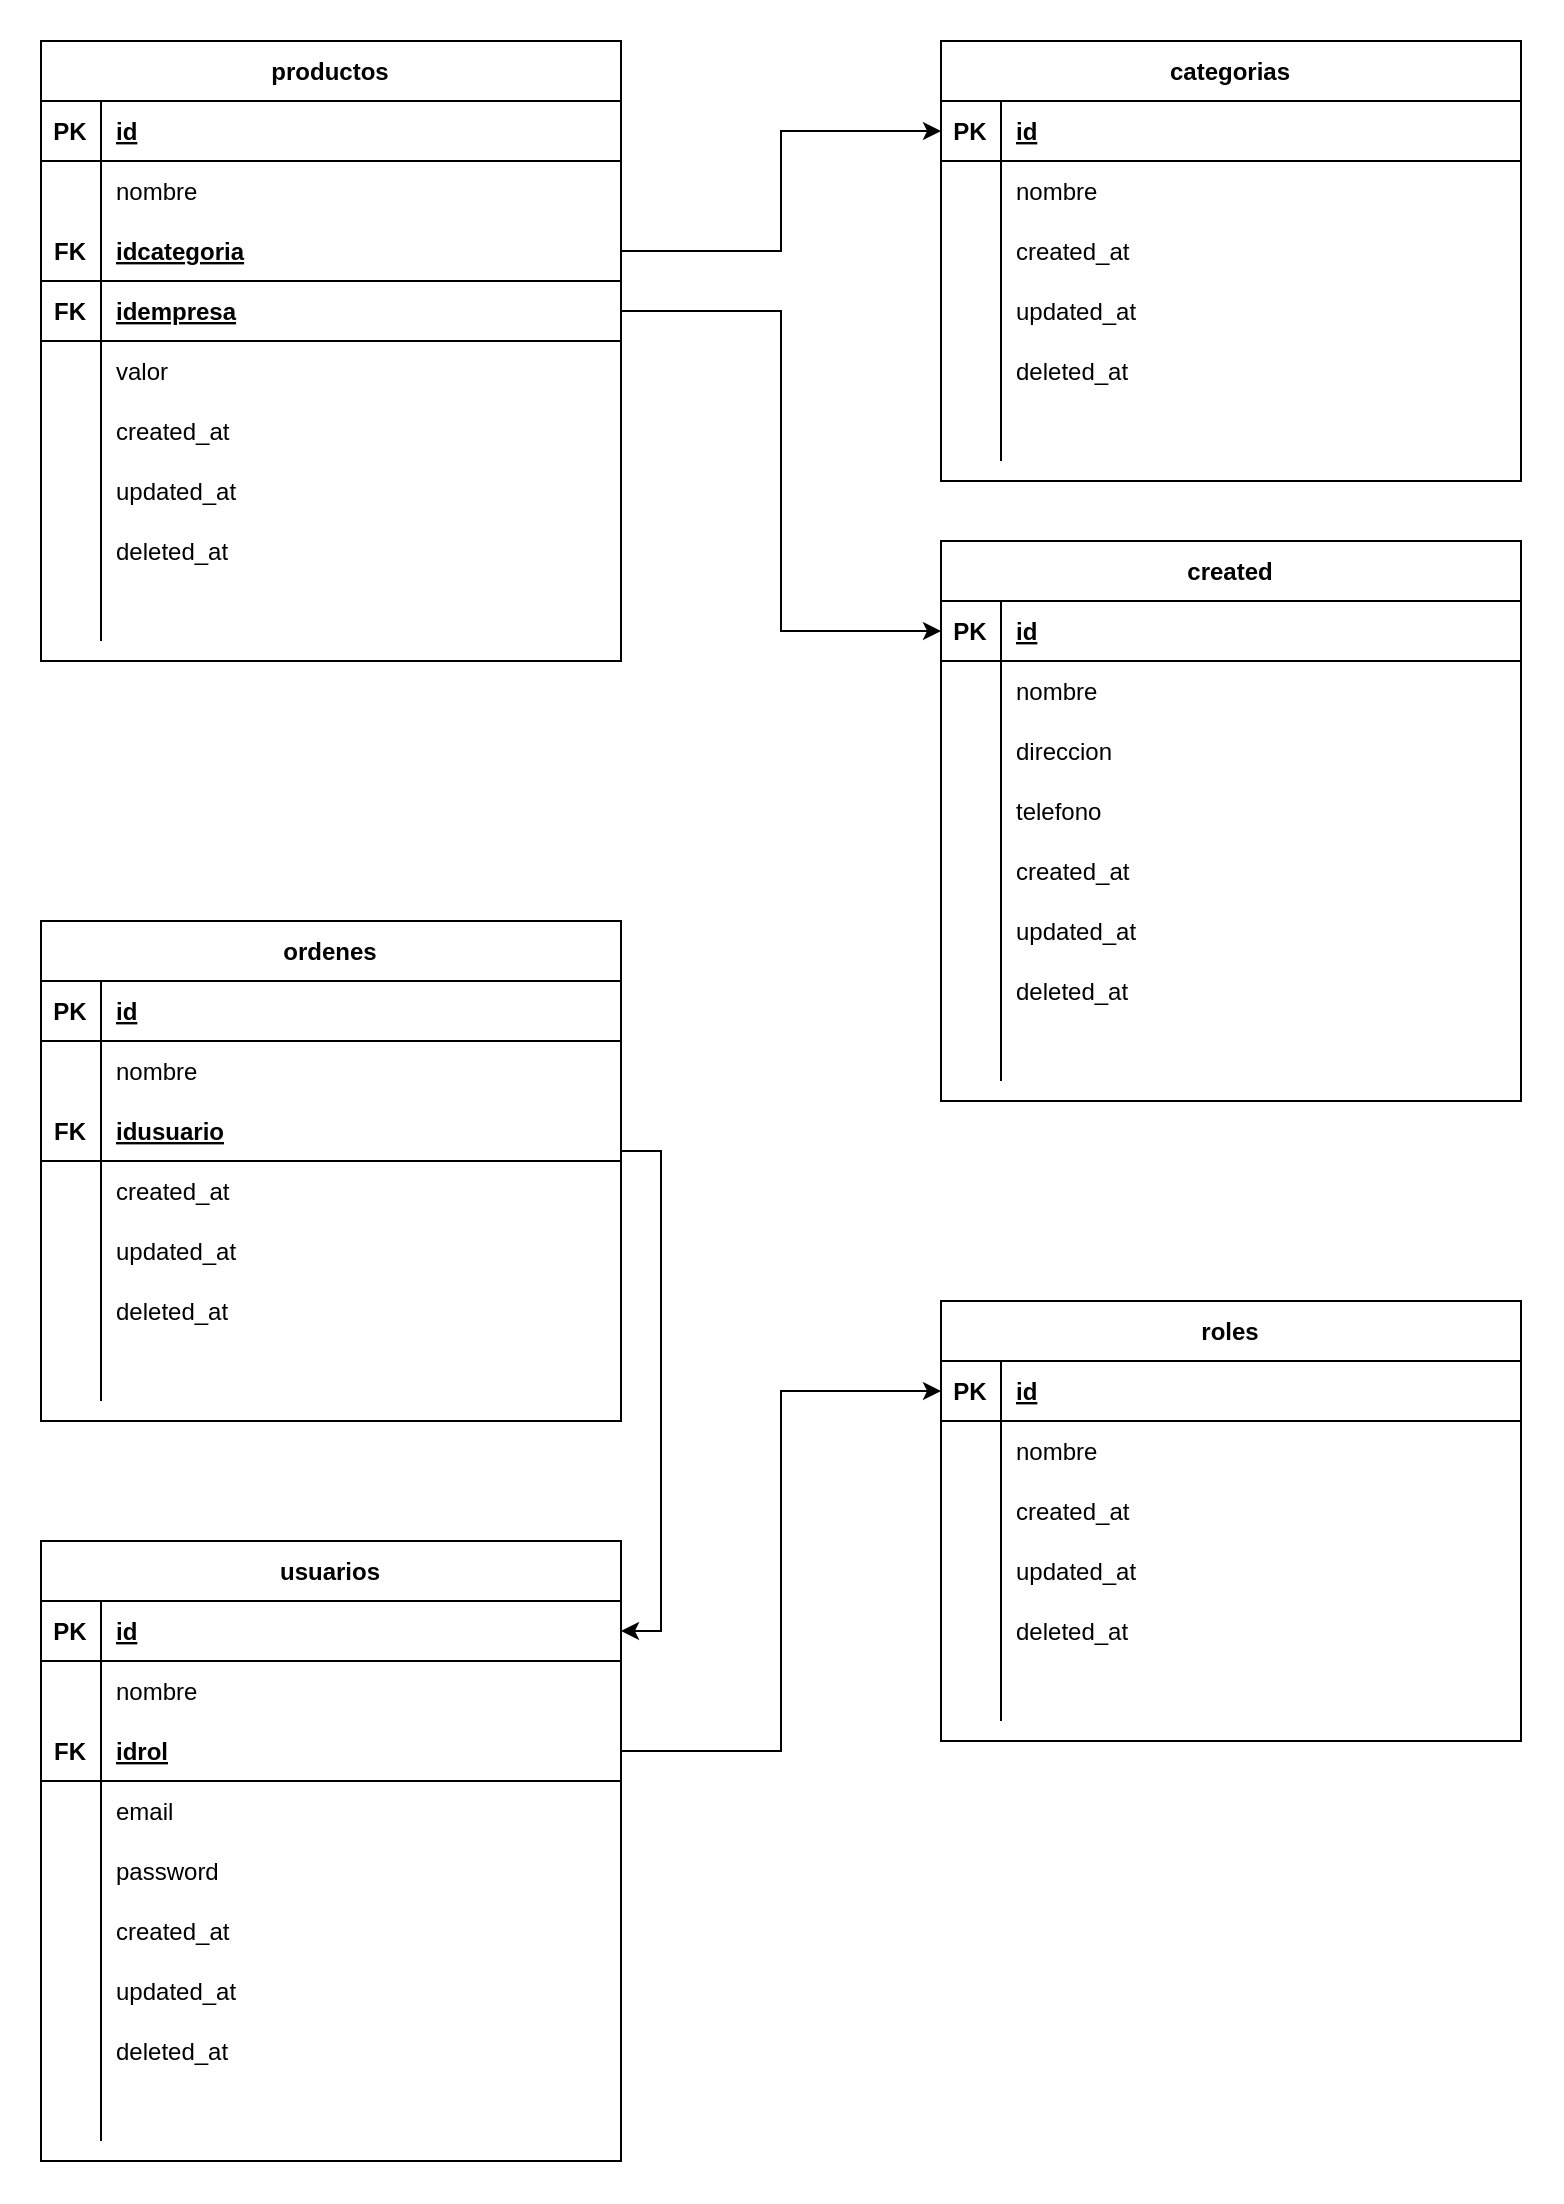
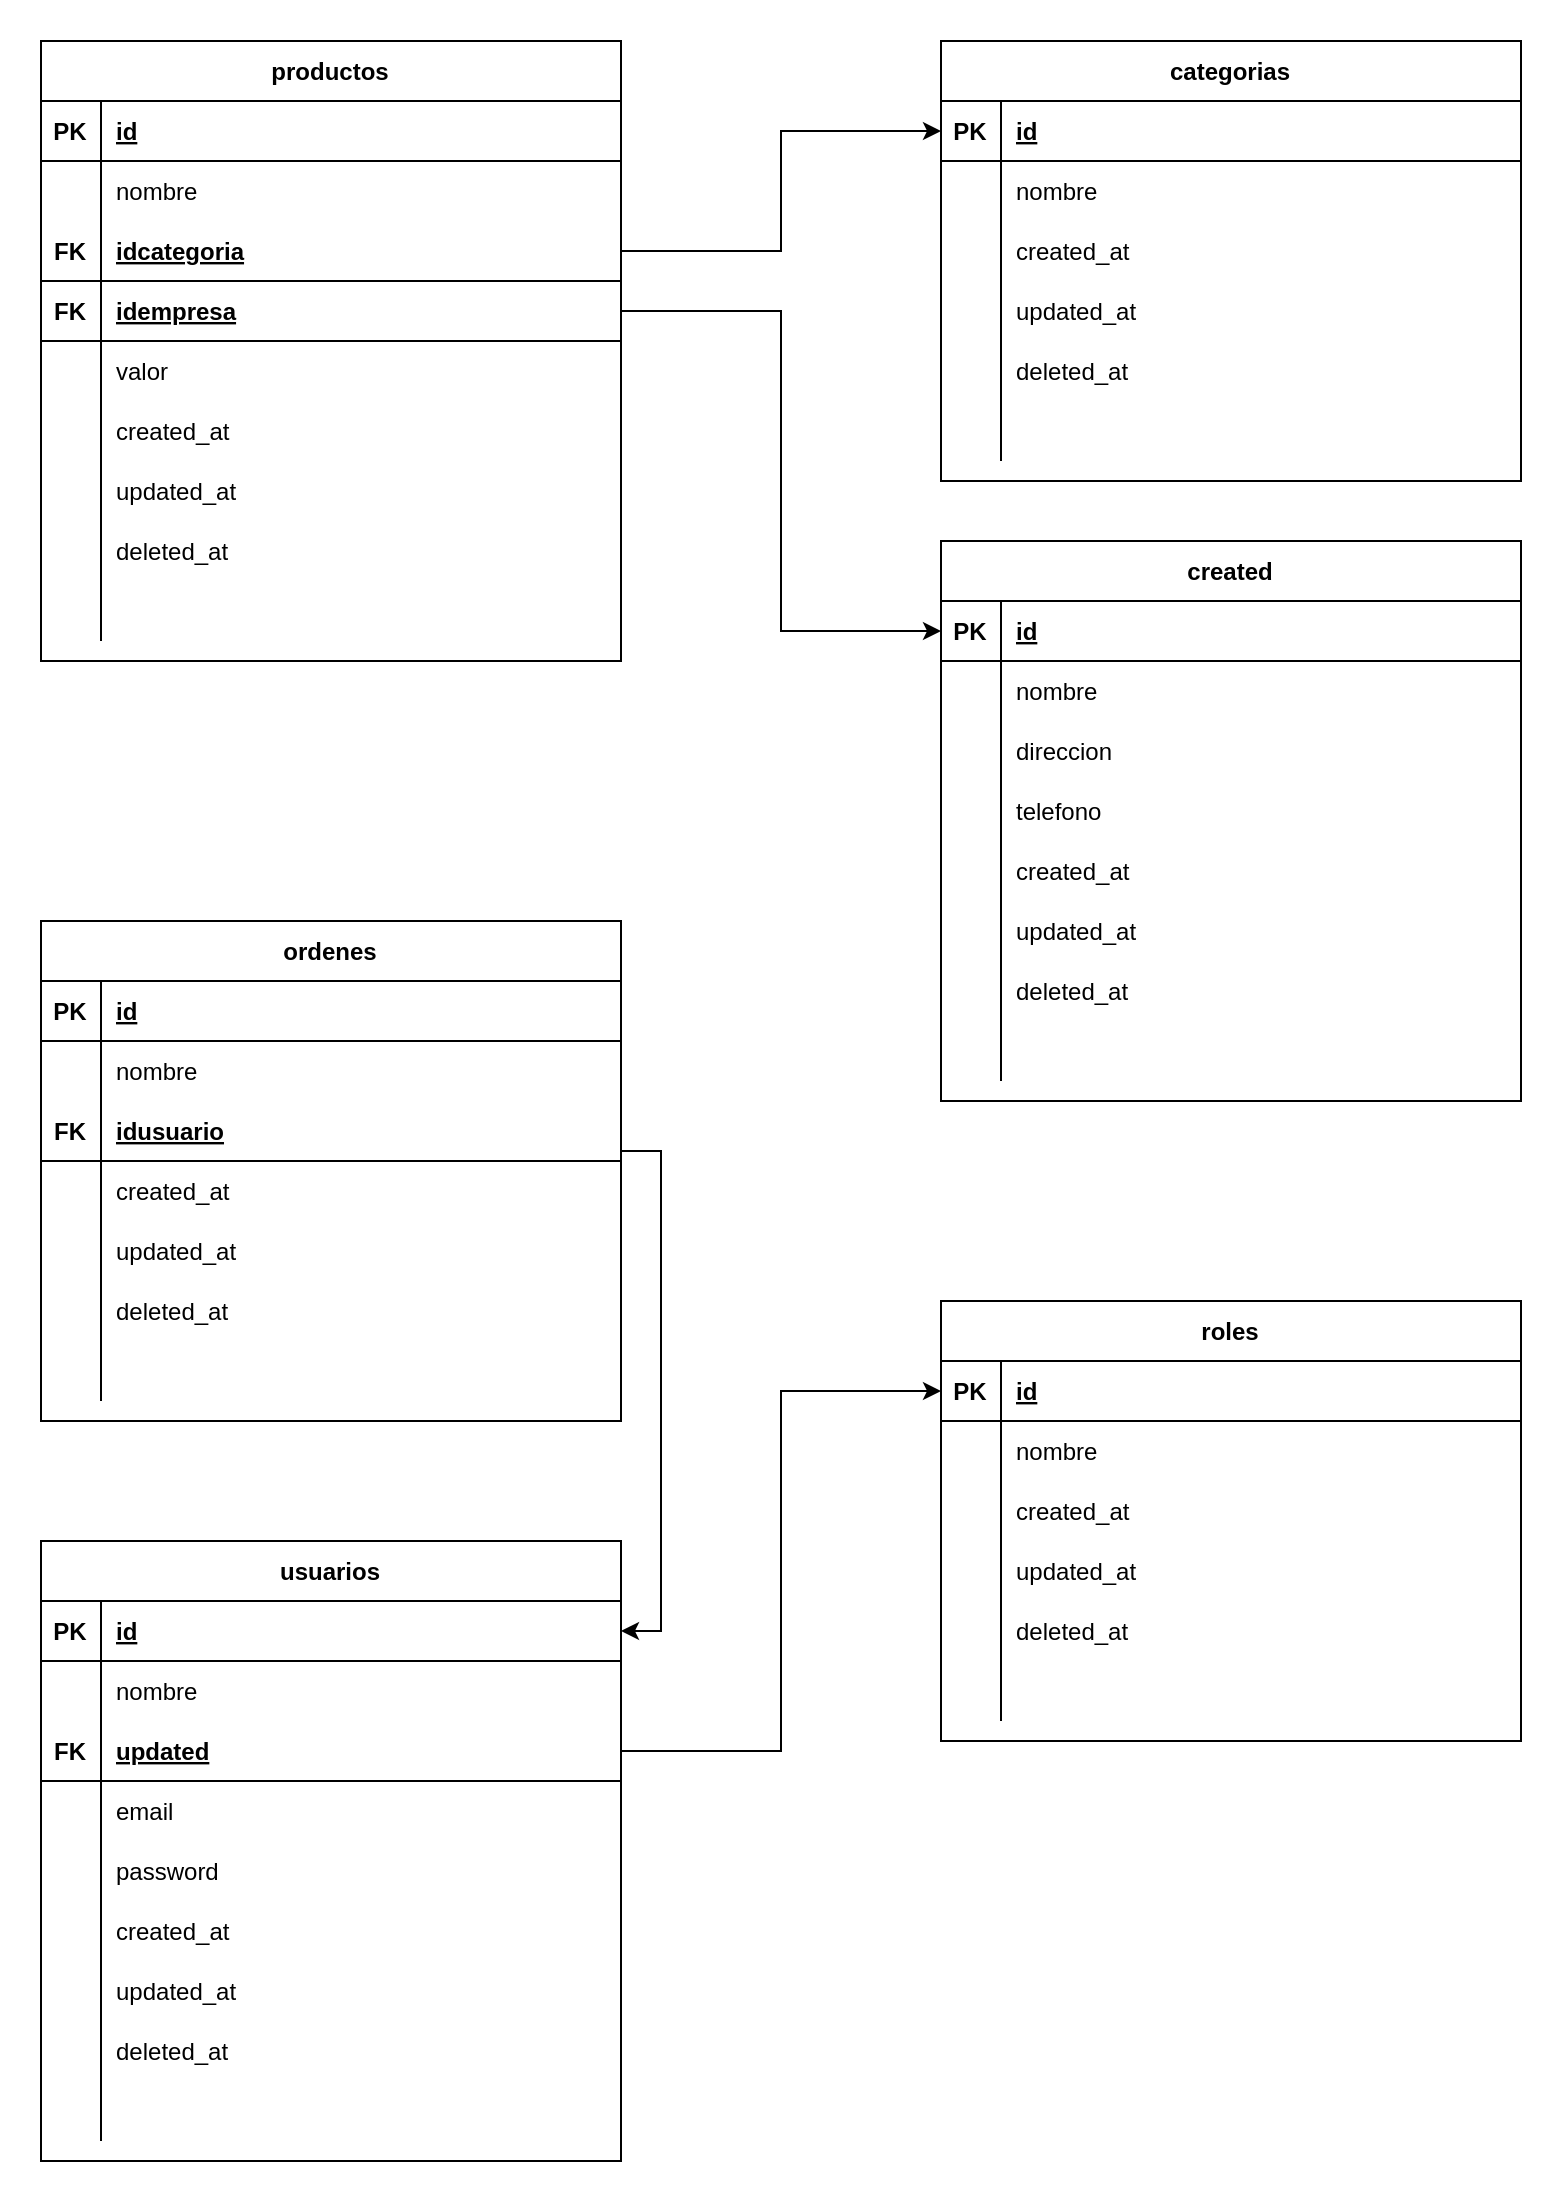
(143, 1752) -> (163, 1752)
